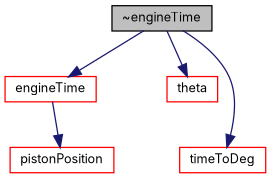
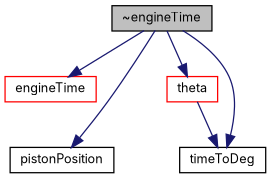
(55, 118) -> (119, 85)
none -> (205, 119)
(62, 160) -> (62, 160)
(223, 160) -> (223, 160)
